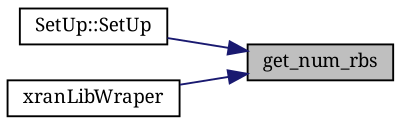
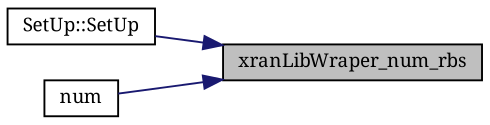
(320, 62) -> (353, 62)
(94, 98) -> (81, 98)
